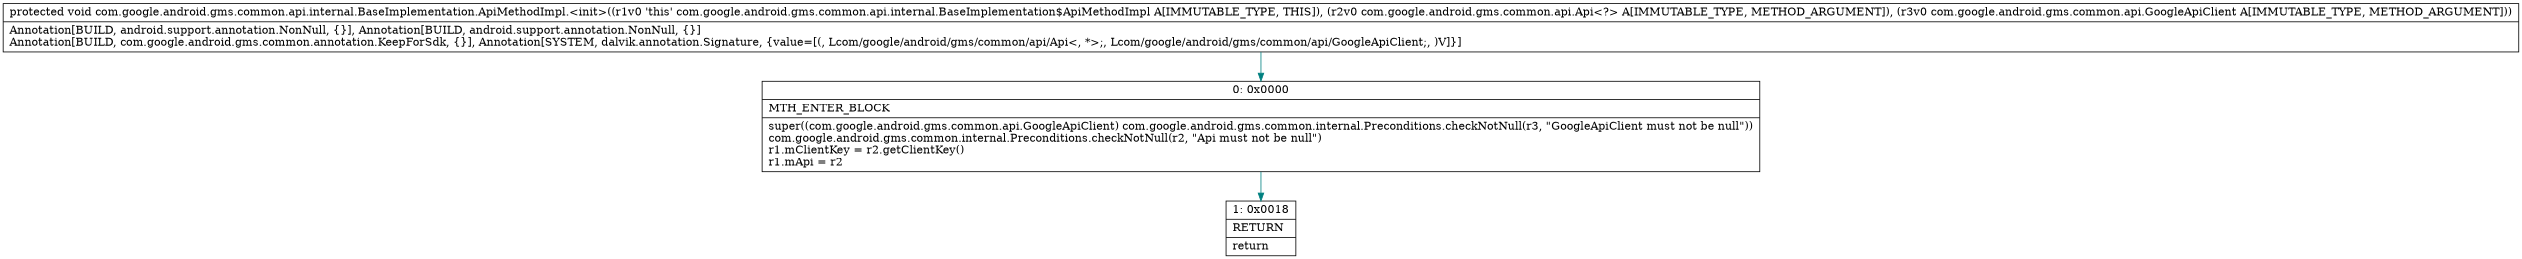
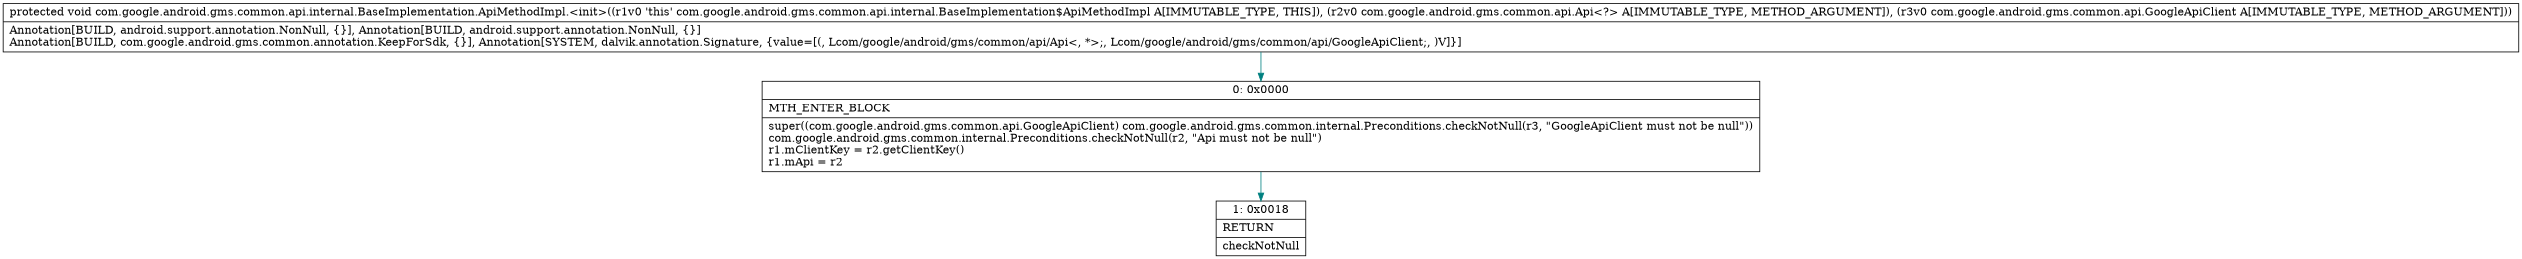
(1251, 246) -> (1261, 246)
